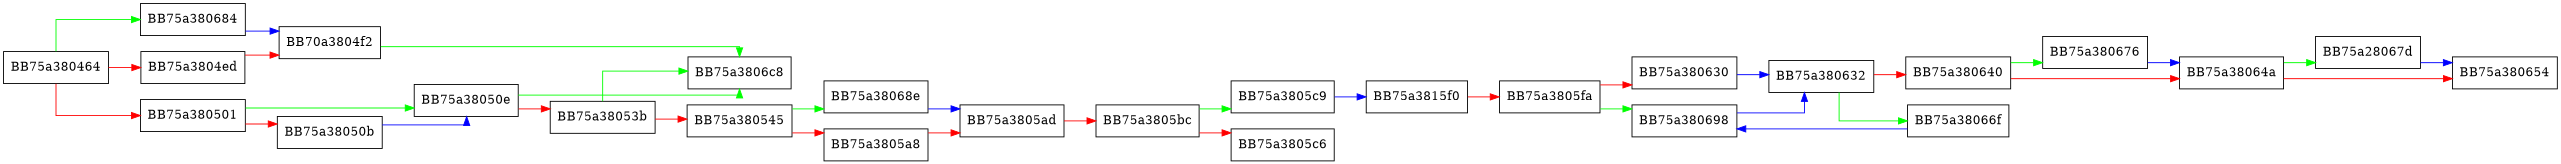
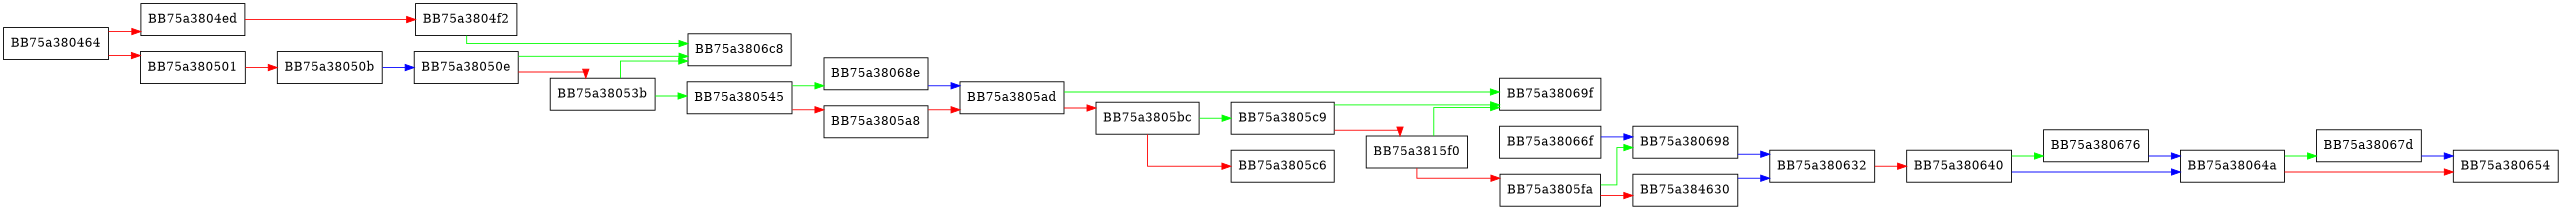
(193, 20) -> none
(330, 43) -> (466, 20)
(2368, 52) -> (2369, 146)
(1684, 73) -> (1685, 190)
(2091, 79) -> (2092, 172)
none -> (1550, 94)
(1346, 97) -> (1368, 130)
(325, 108) -> none
(667, 119) -> (667, 96)
(1855, 121) -> none
